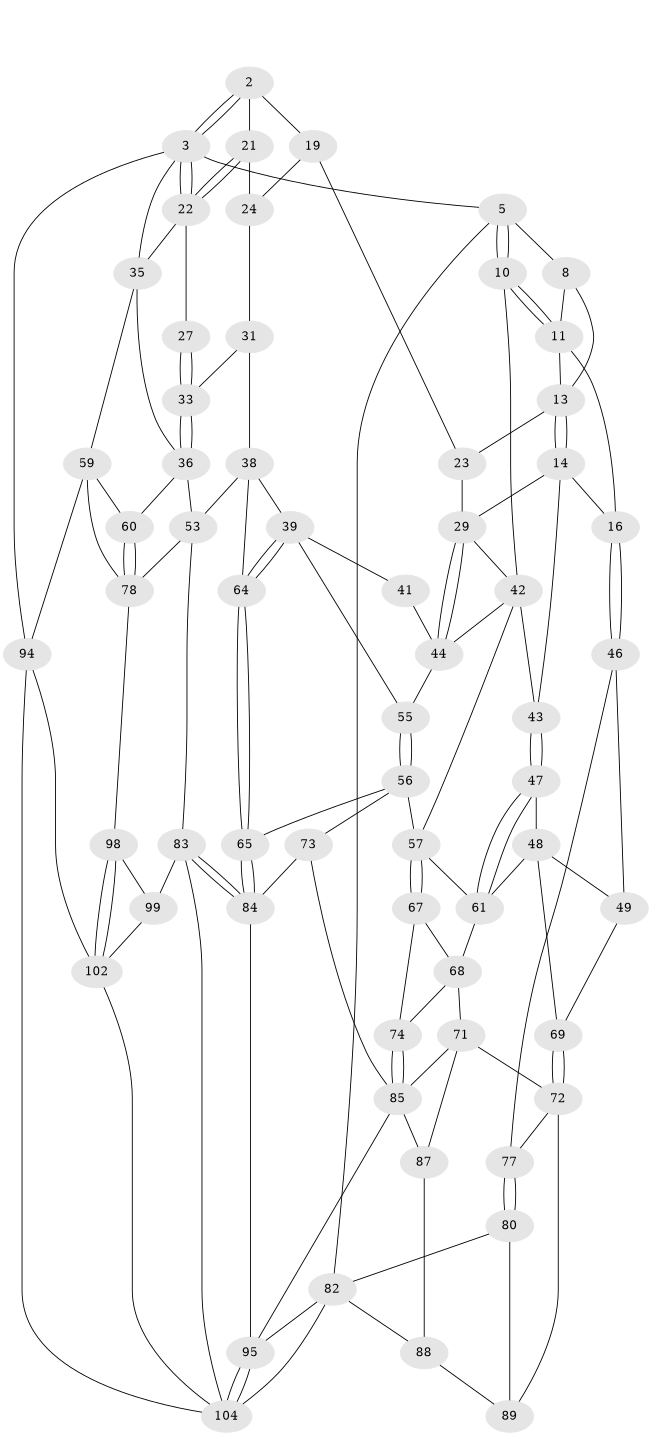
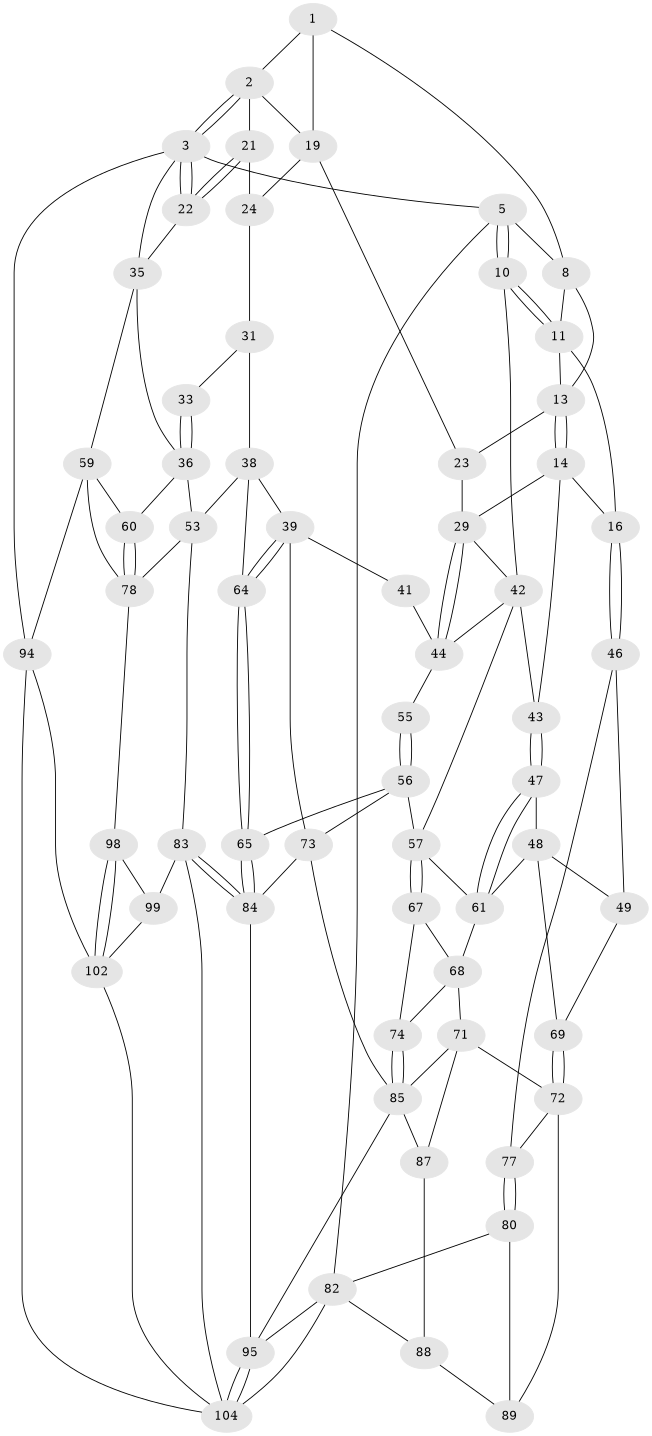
none -> (313, 19)
(186, 337) -> none
(348, 623) -> (290, 687)
